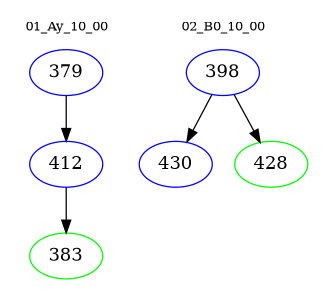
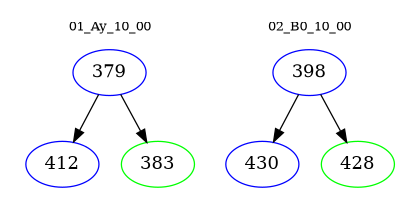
(66, 204) -> (131, 113)
